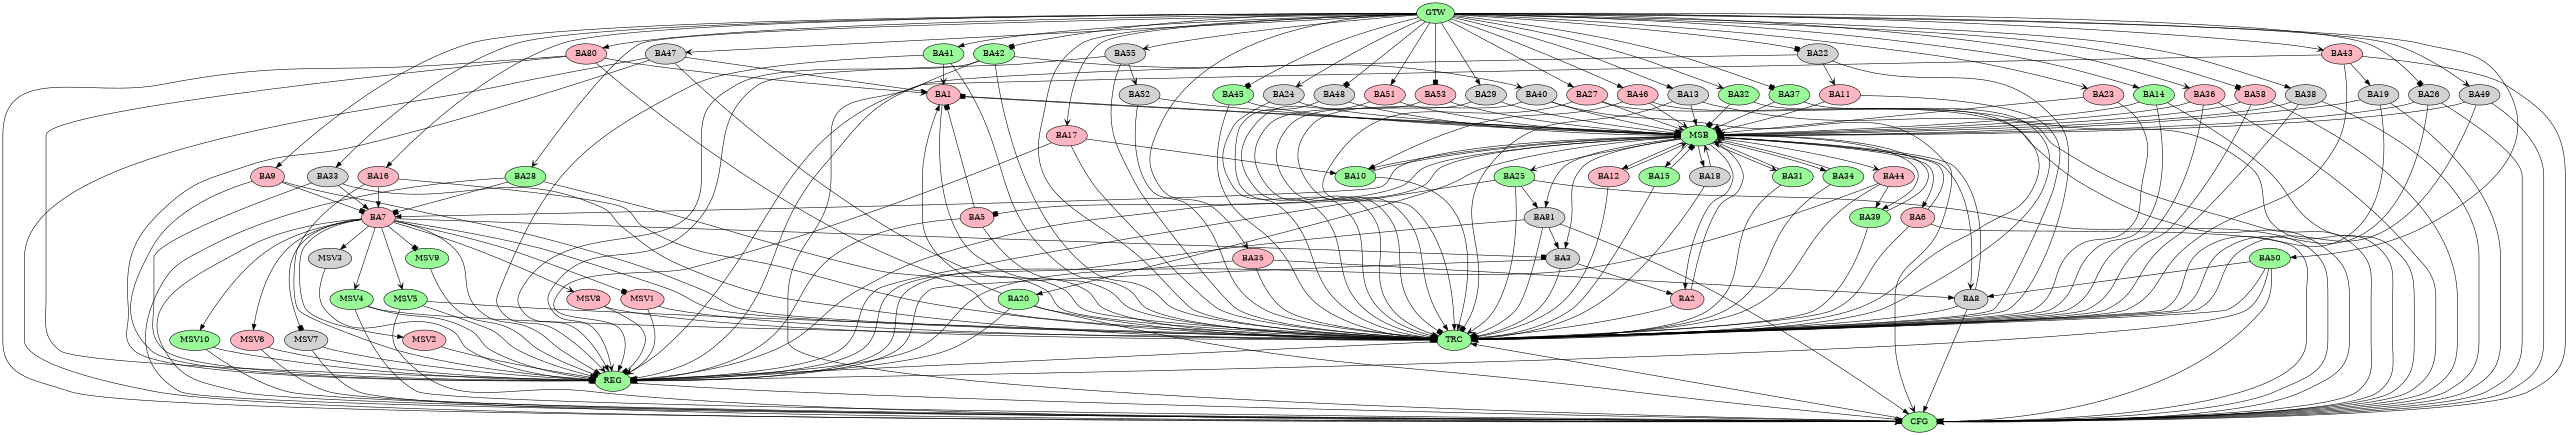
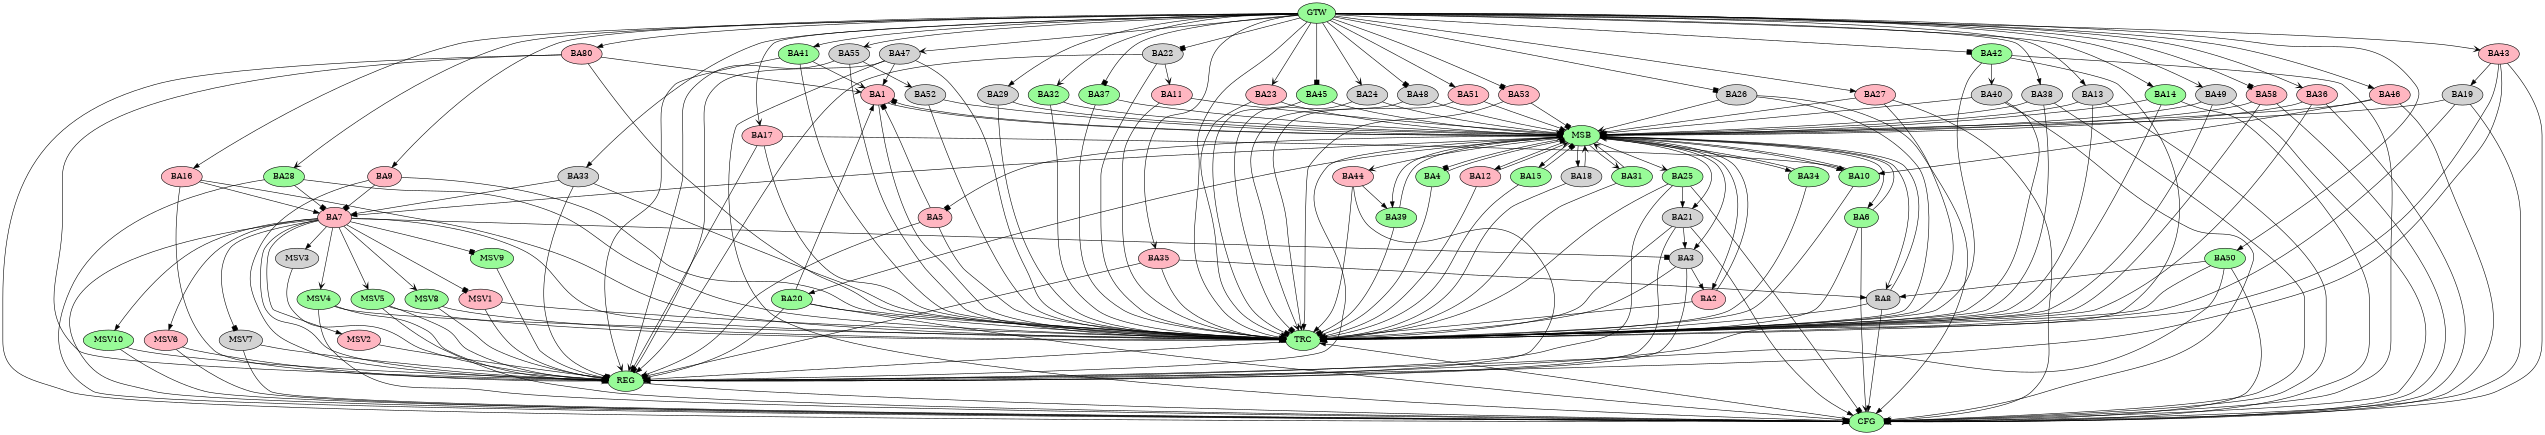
none -> (1433, 177)
(1545, 218) -> (1683, 218)
(1918, 218) -> (1862, 218)
(589, 299) -> (427, 299)
